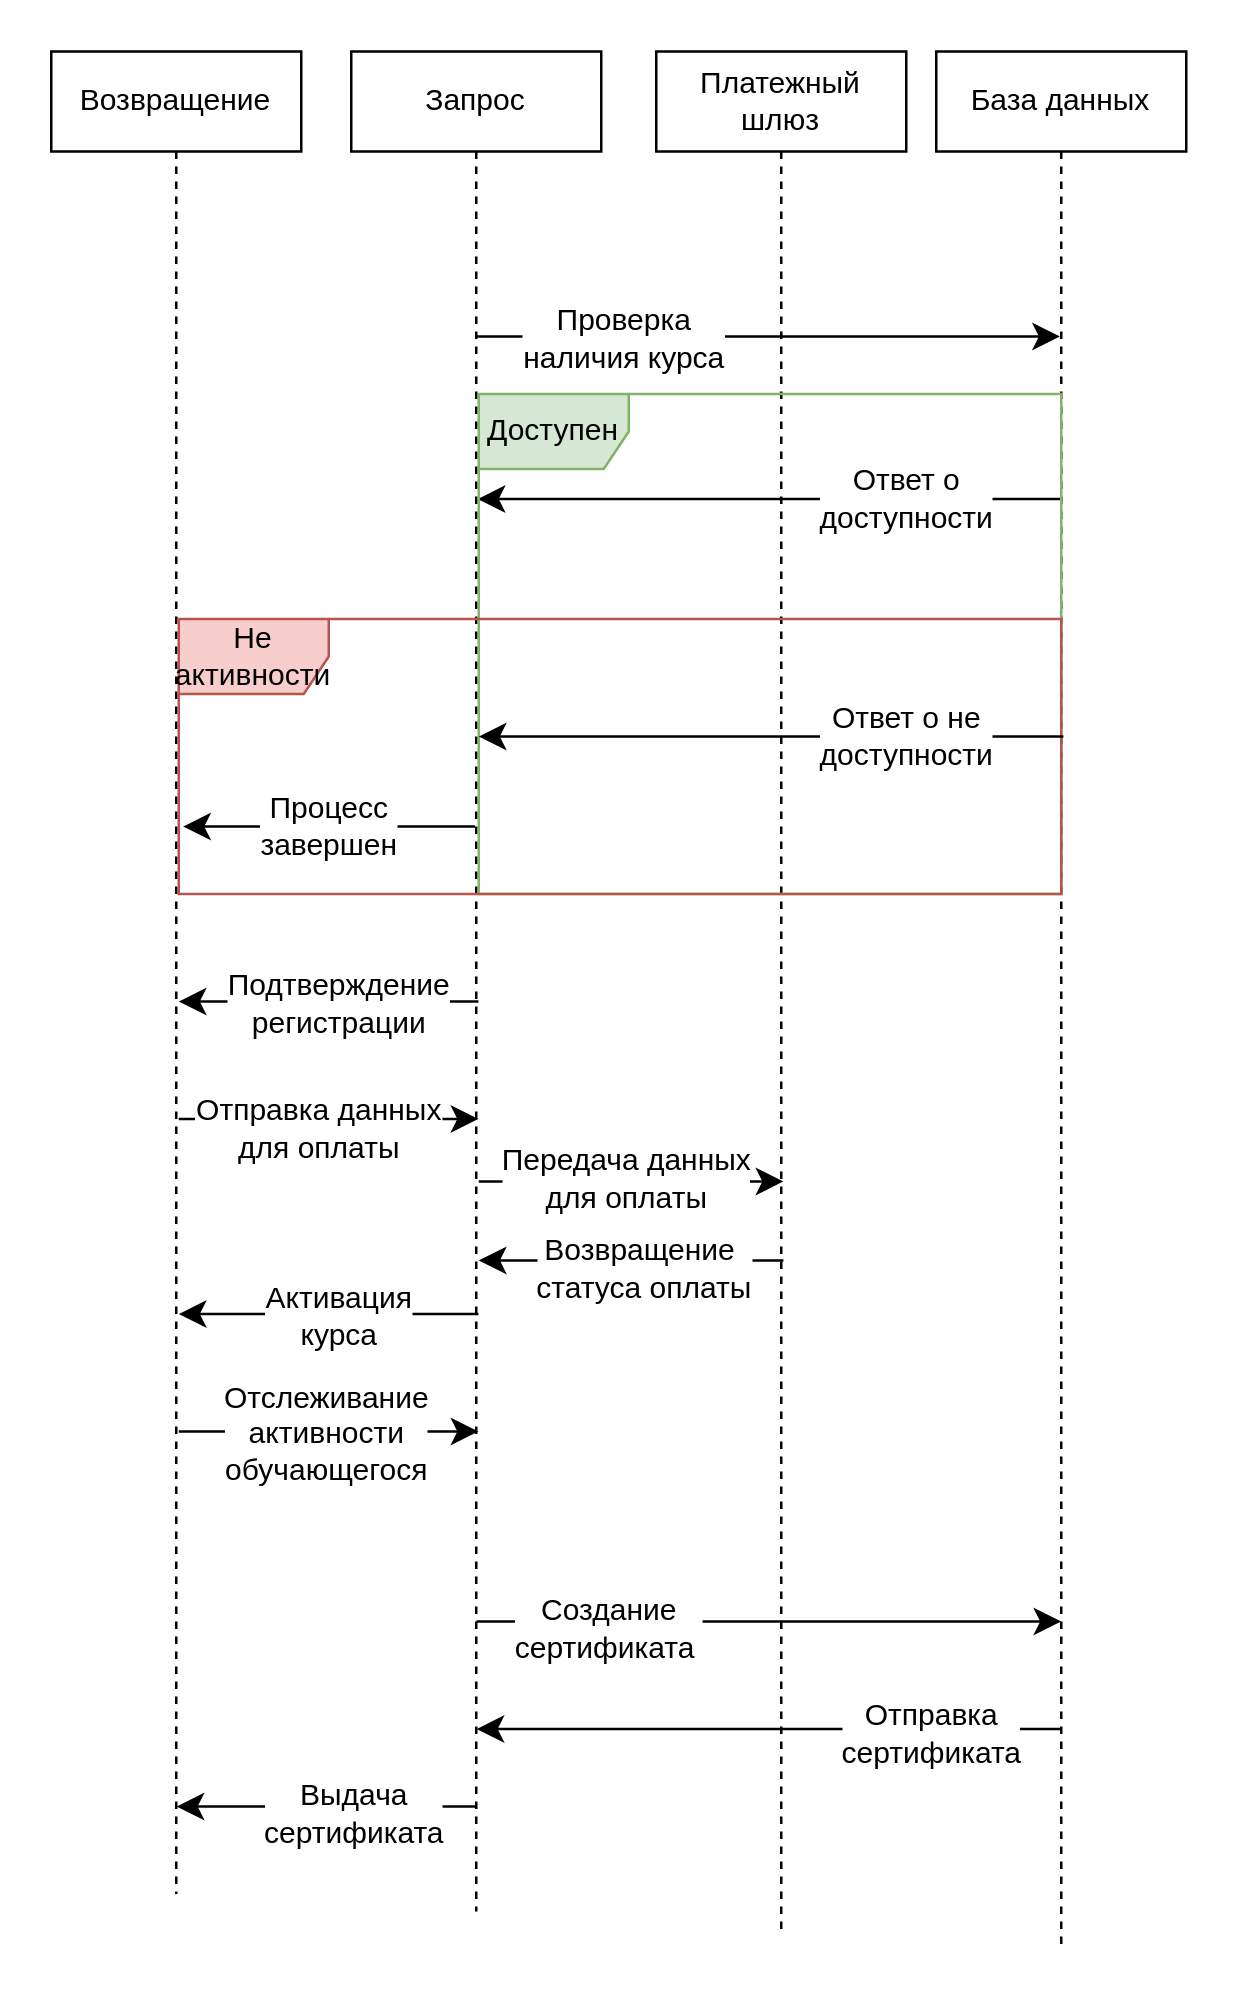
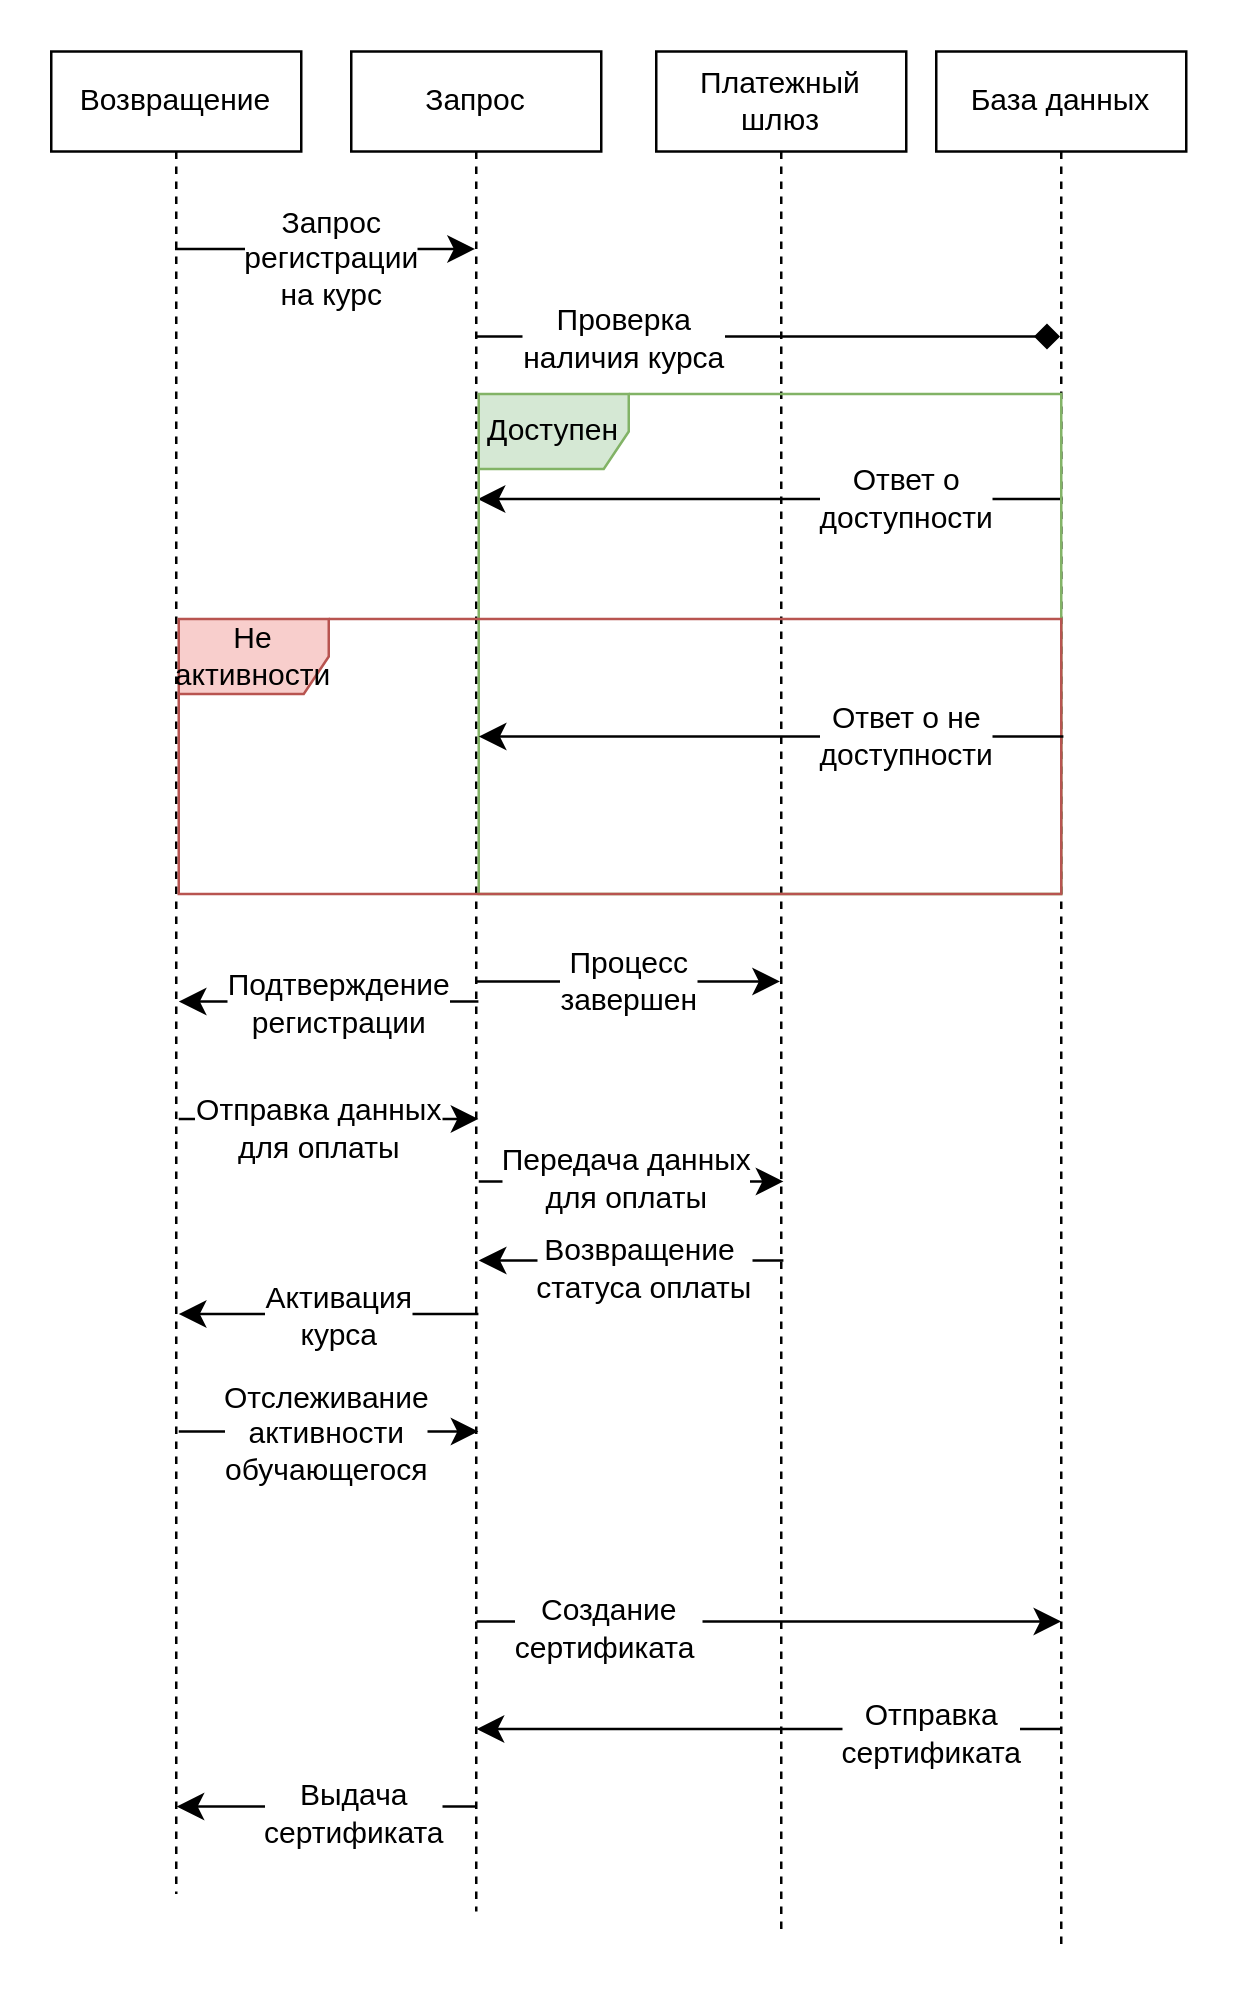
none -> (213, 249)
(1036, 336) -> (1035, 336)
(434, 826) -> (521, 981)
